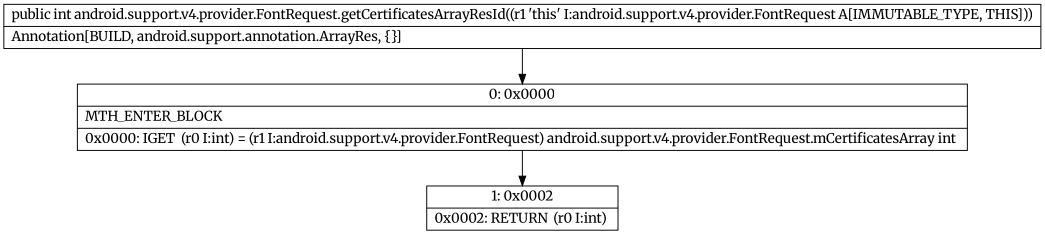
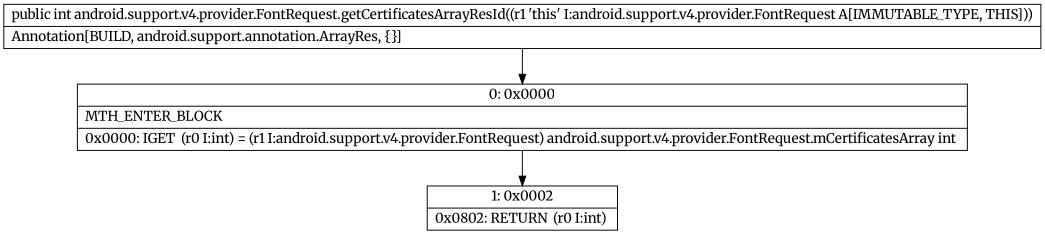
(522, 219) -> (522, 219)
